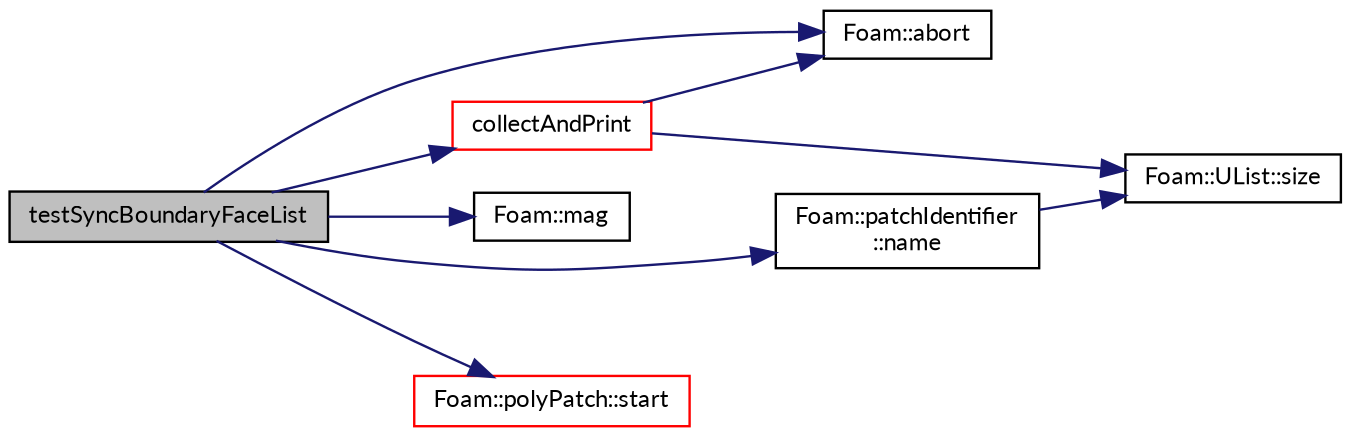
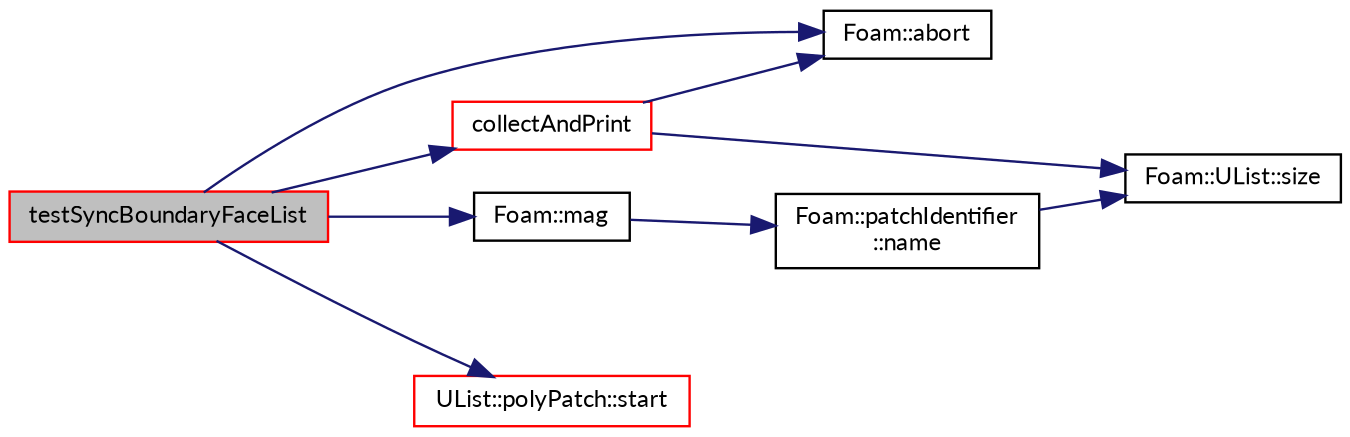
(169, 217) -> (169, 217)
(513, 269) -> (691, 222)
(552, 401) -> (552, 401)
